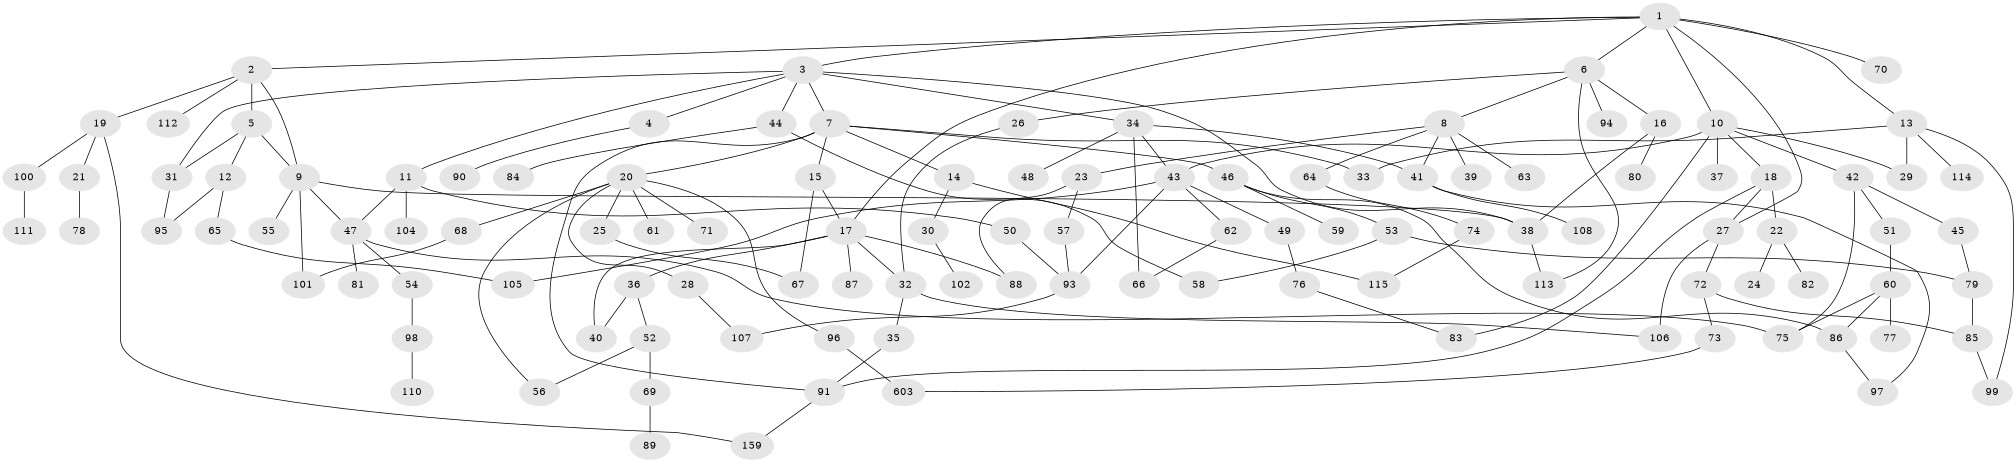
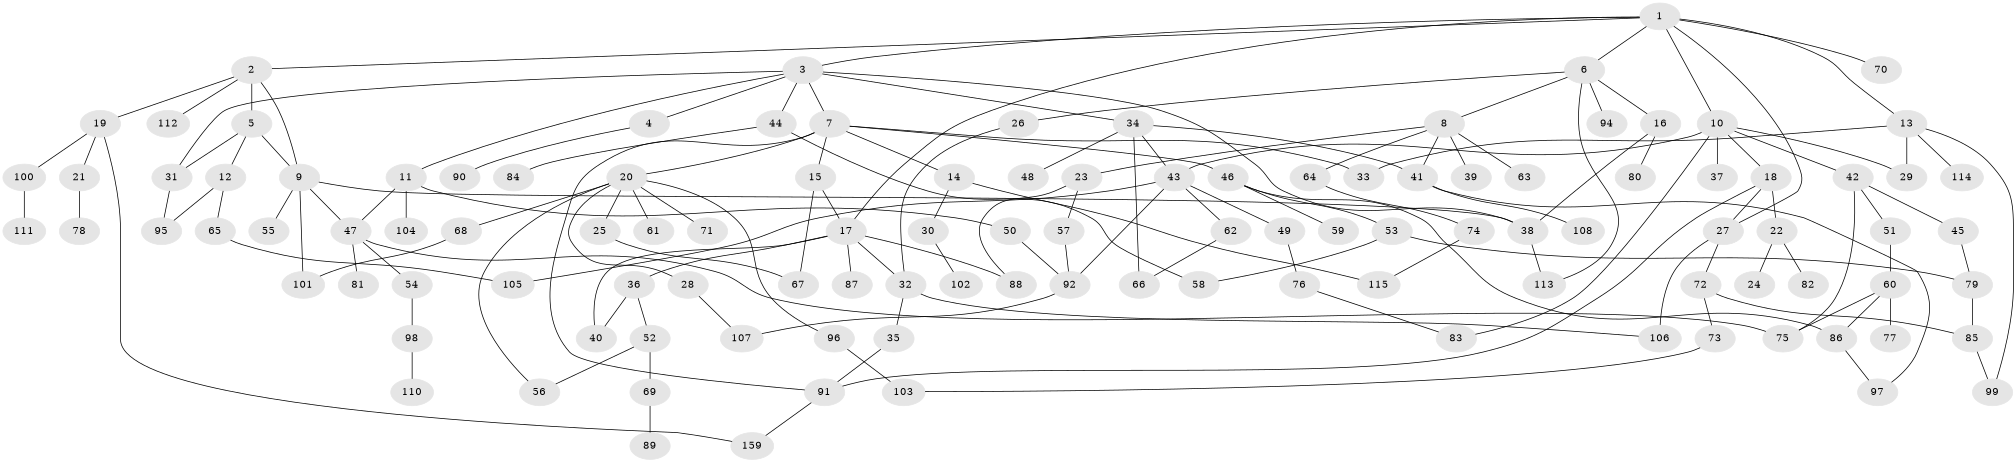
(1070, 285) -> (1070, 285)
(904, 392) -> (904, 392)
